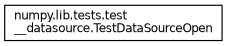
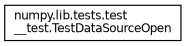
(113, 23) -> (93, 23)
